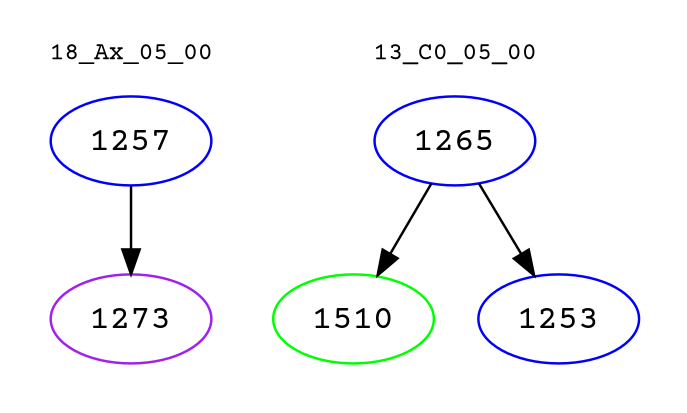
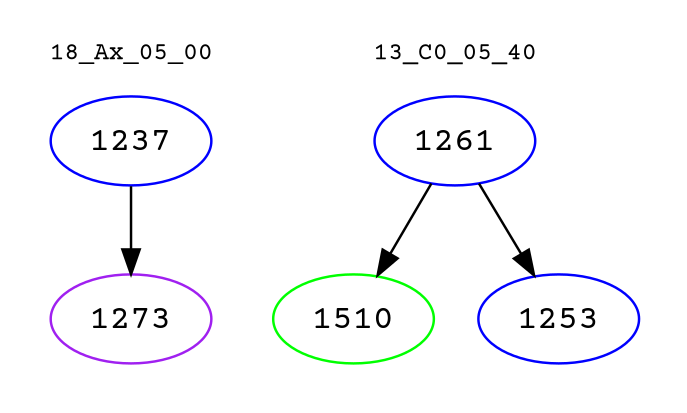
(456, 53) -> (456, 53)
(131, 141) -> (131, 141)
(455, 141) -> (455, 141)
